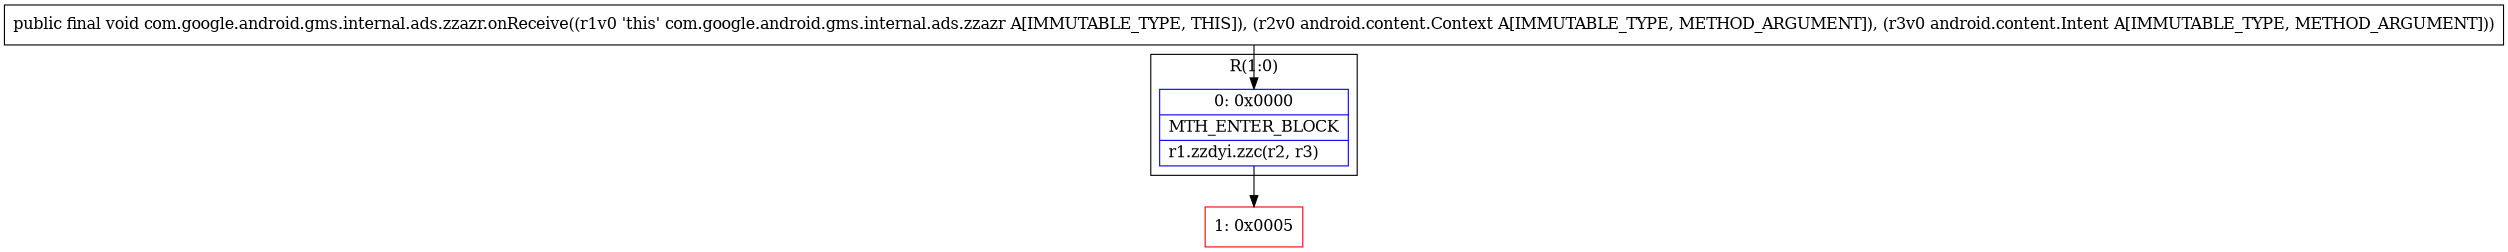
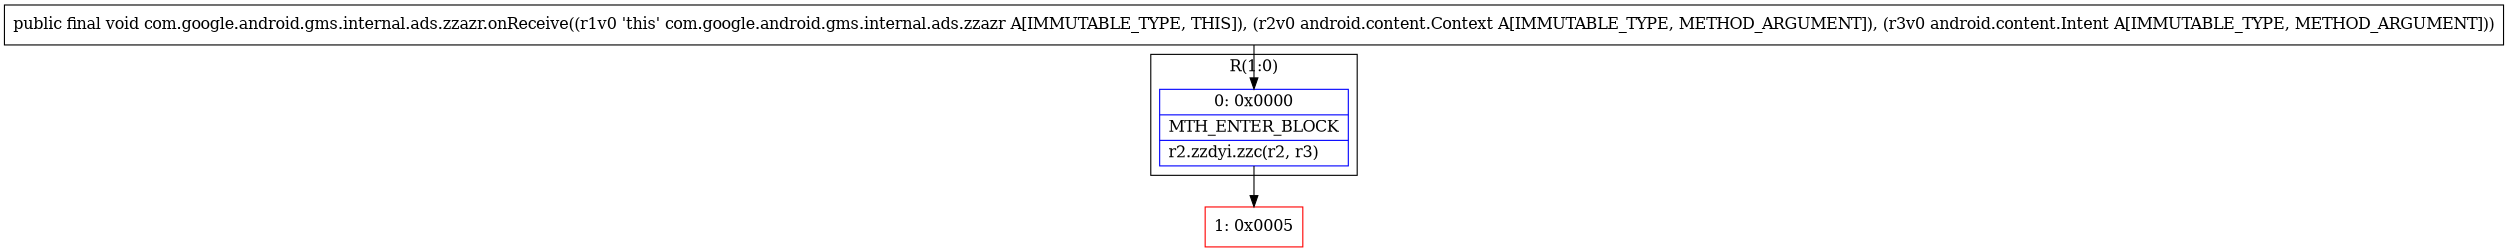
(1244, 153) -> (1244, 153)
